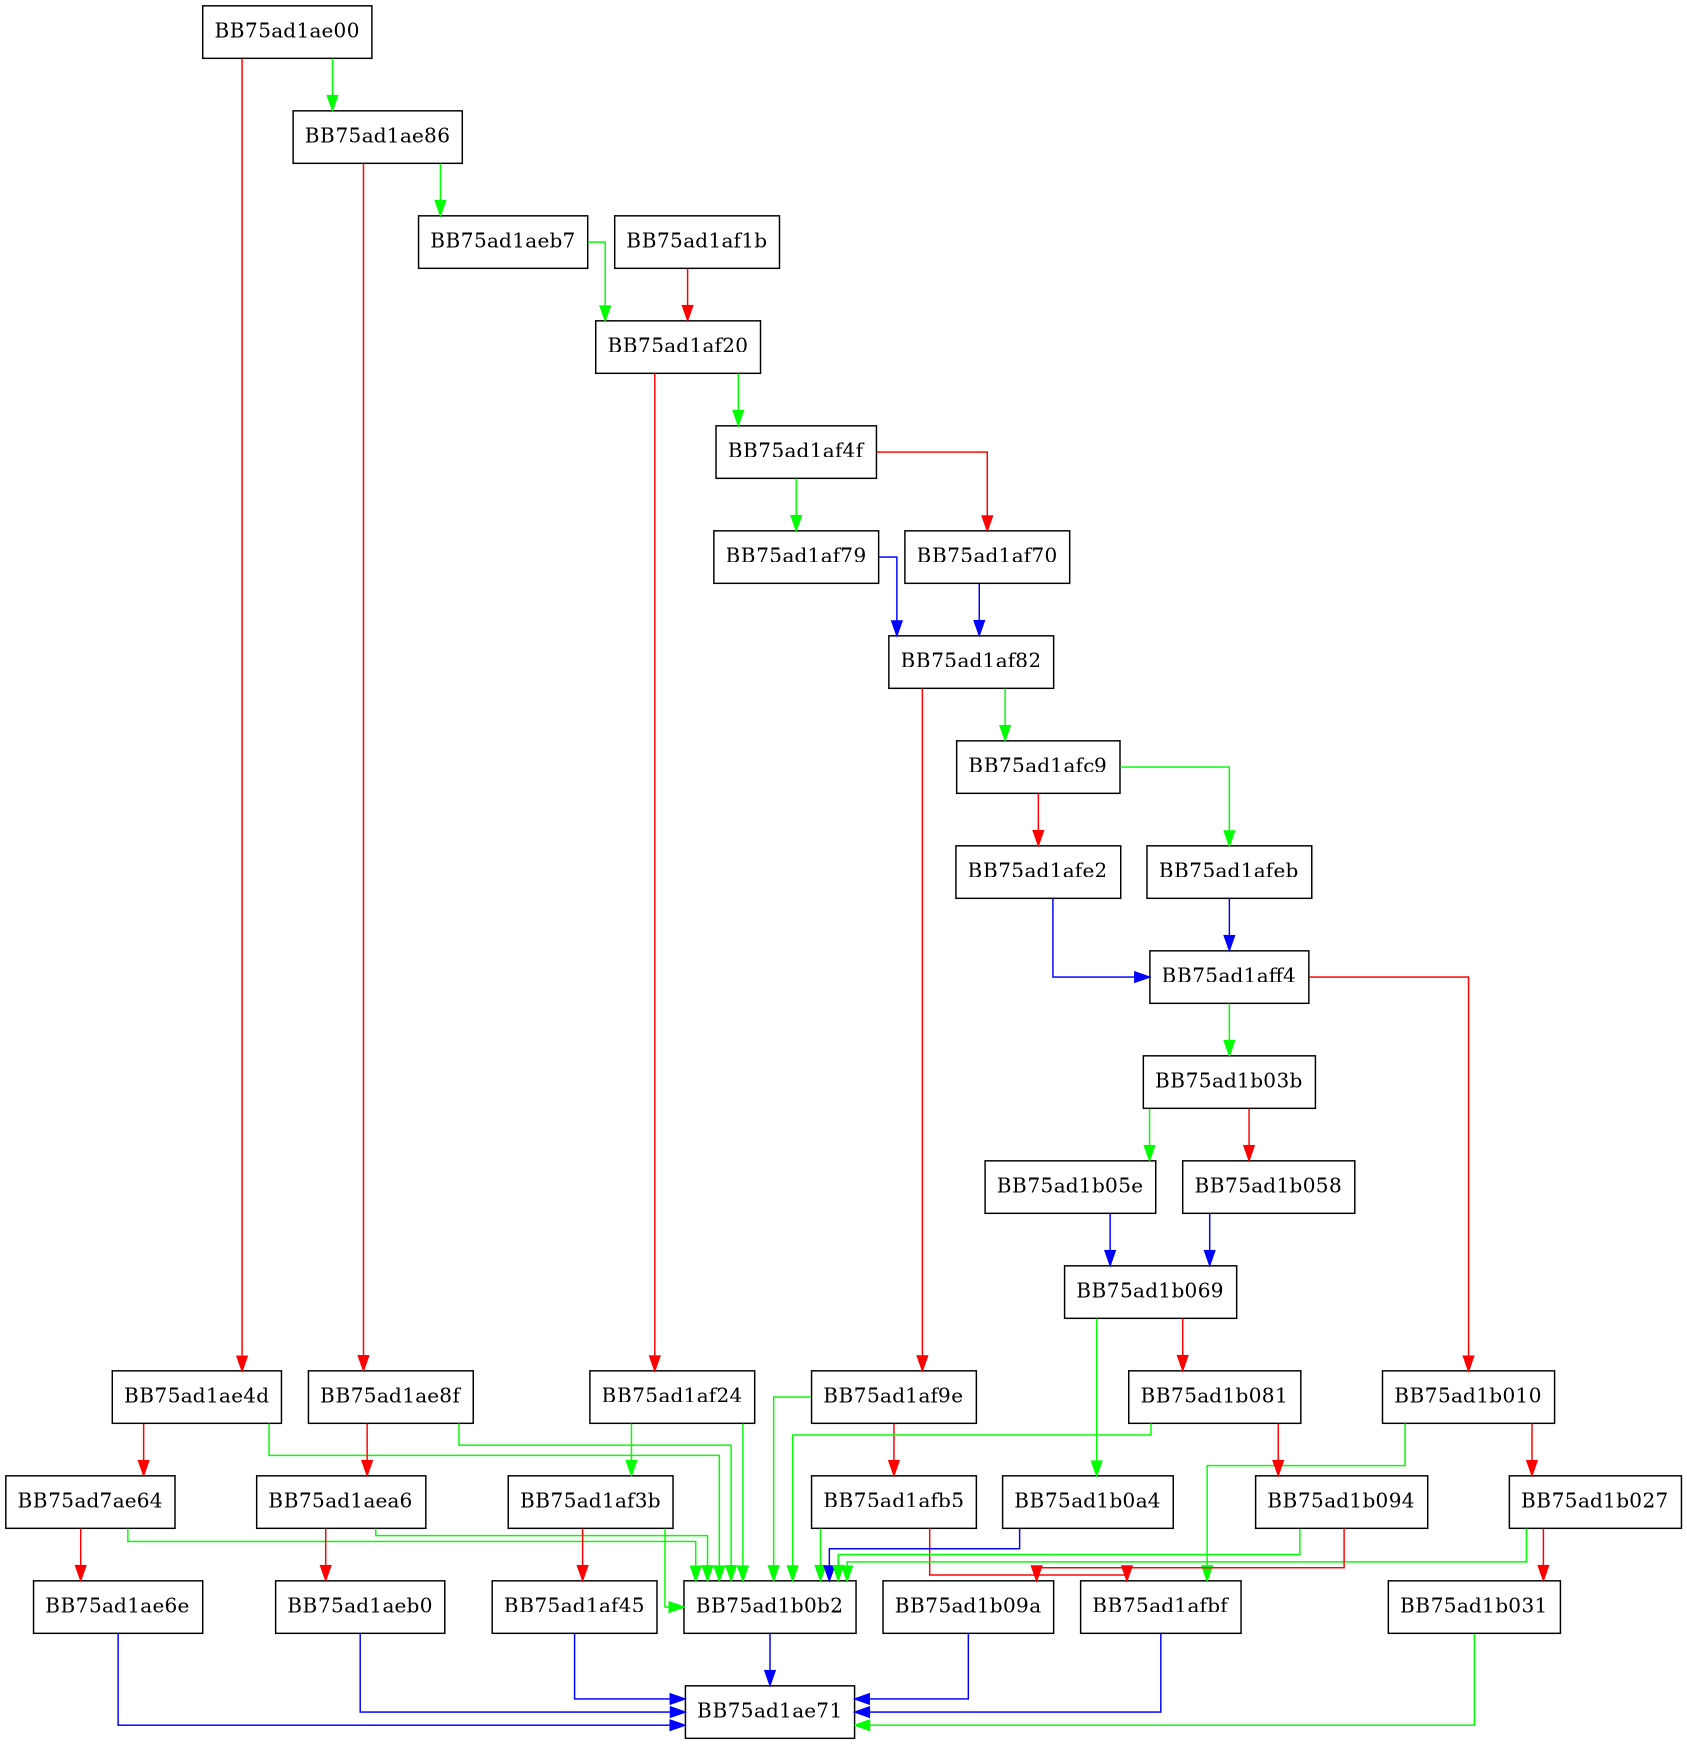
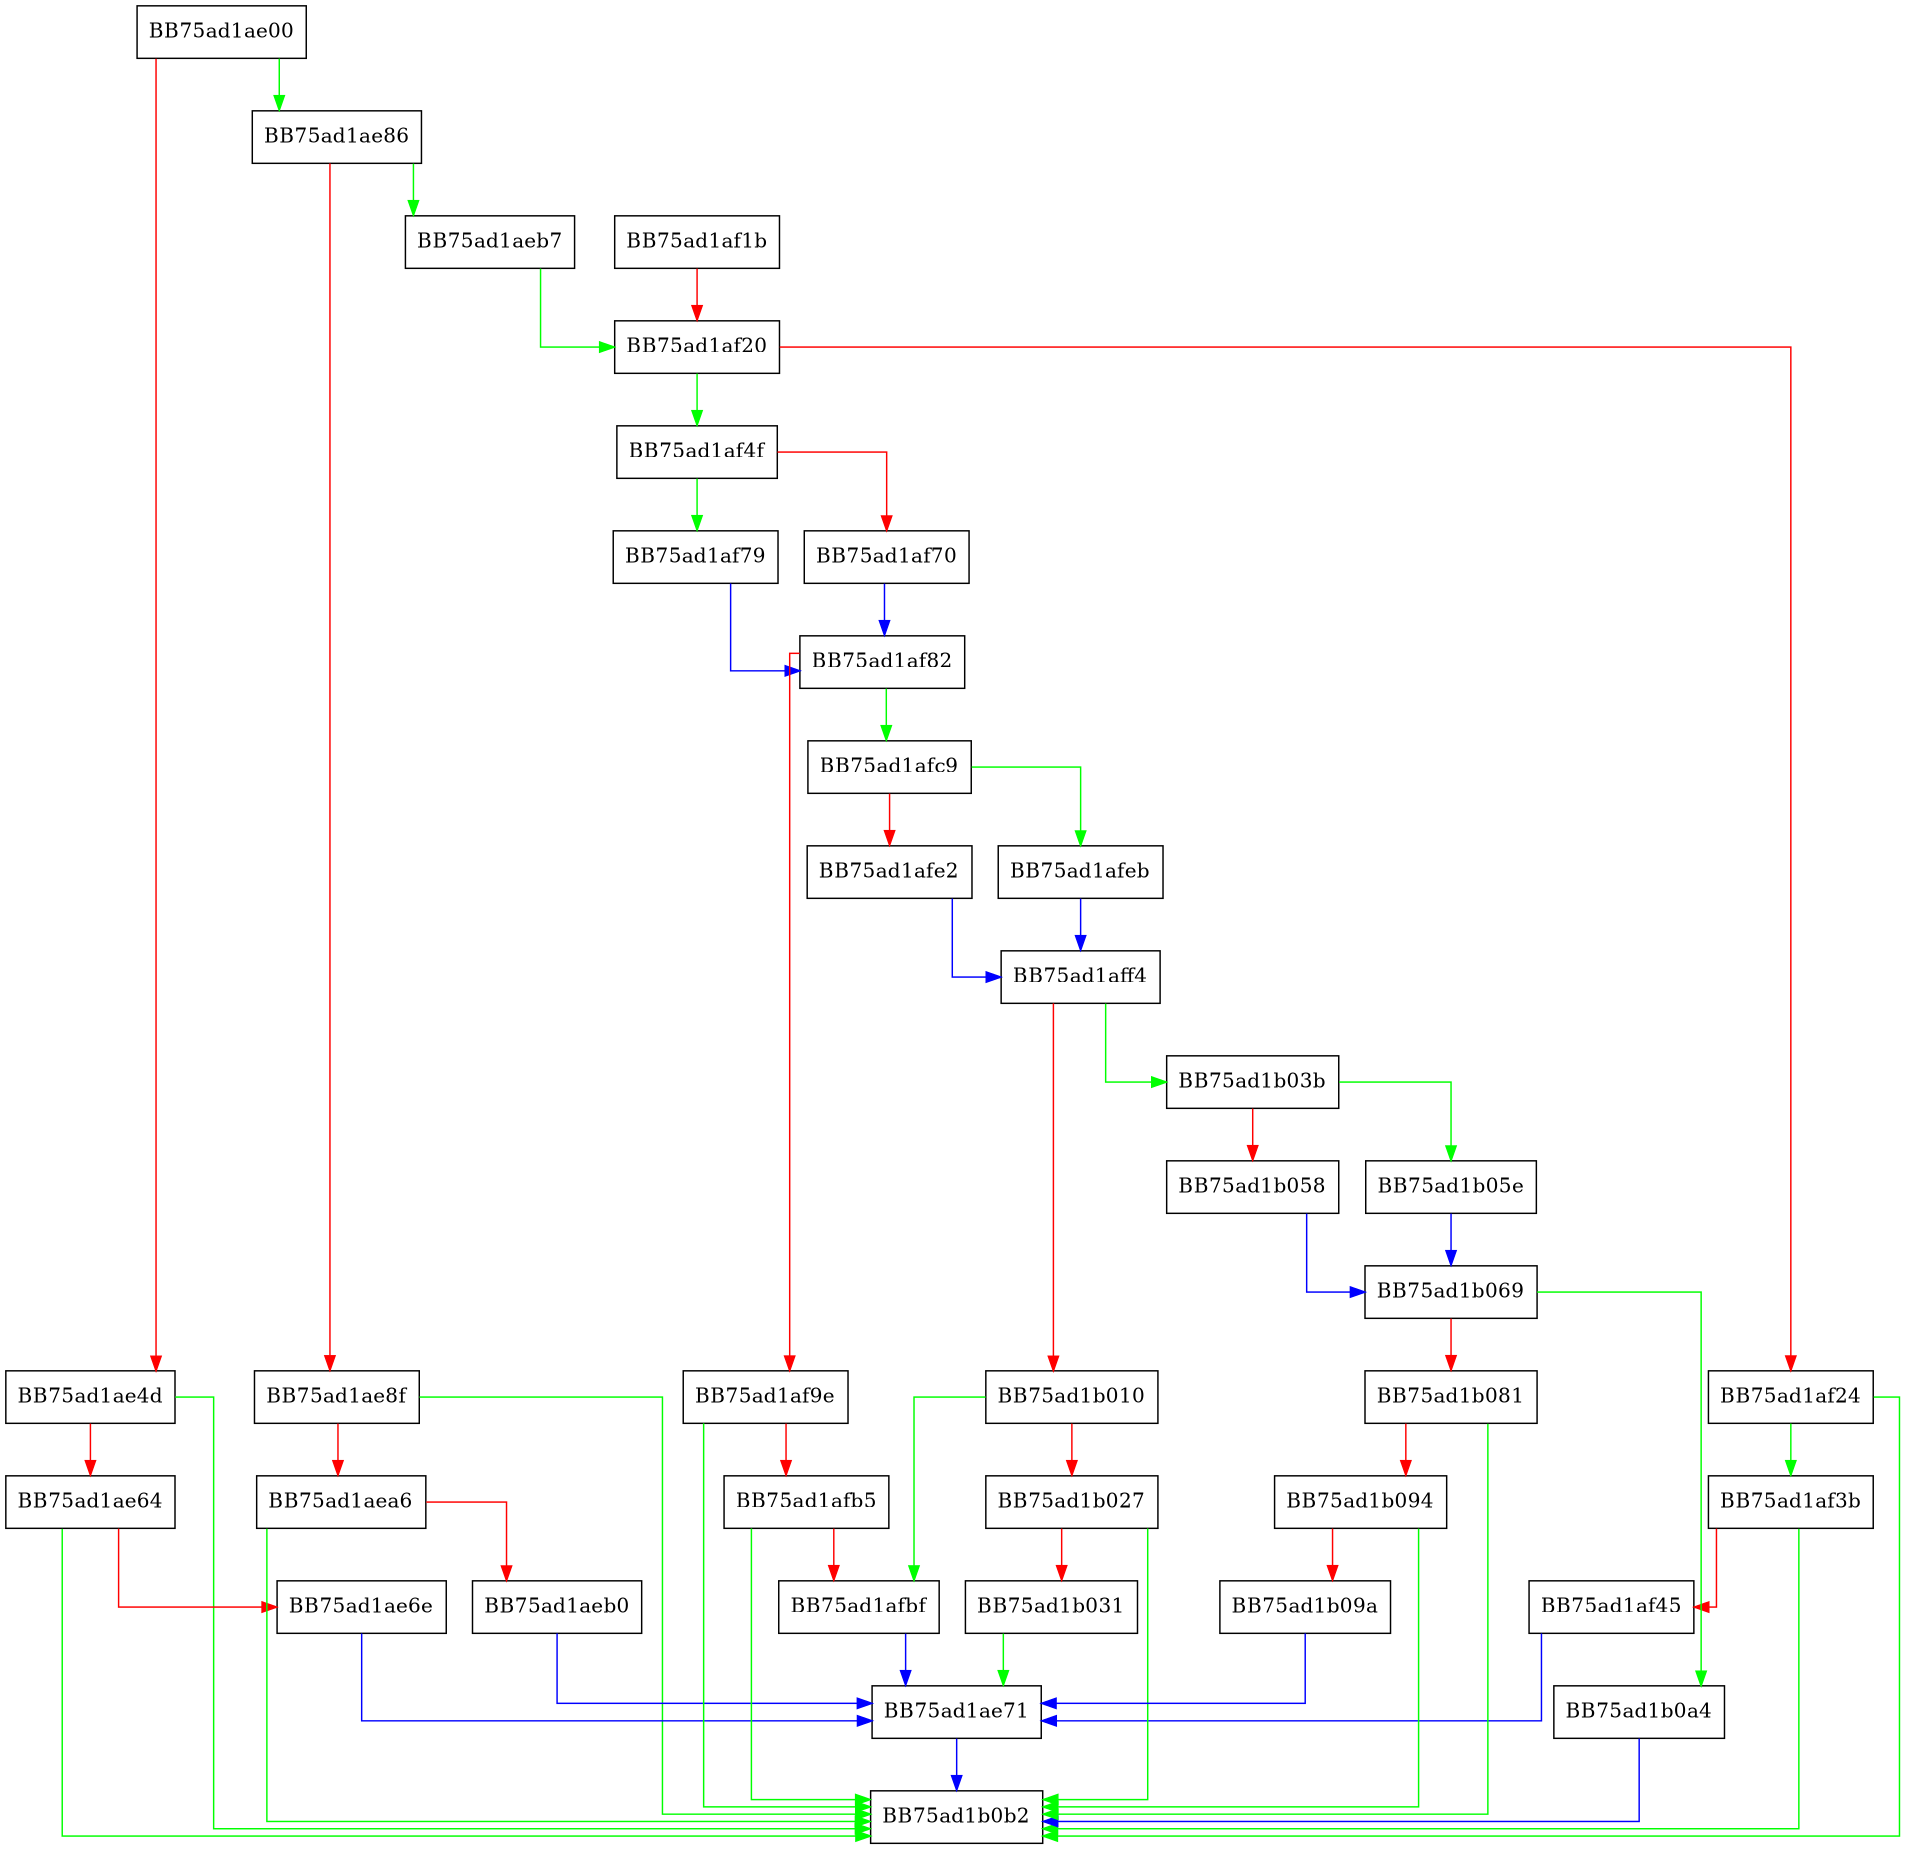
(90, 1502) -> (90, 1502)
(770, 1652) -> (957, 1757)
